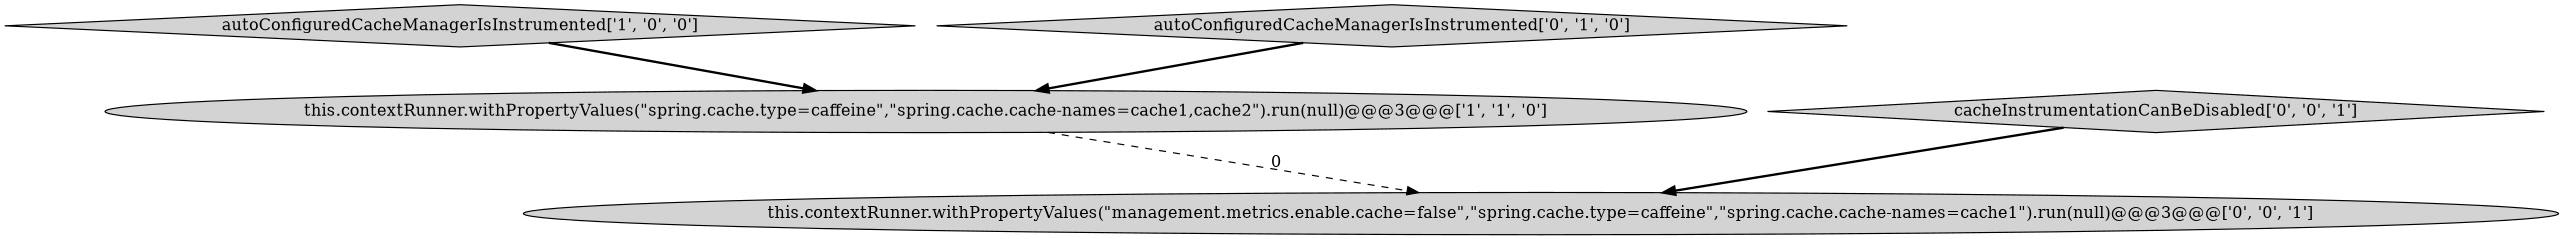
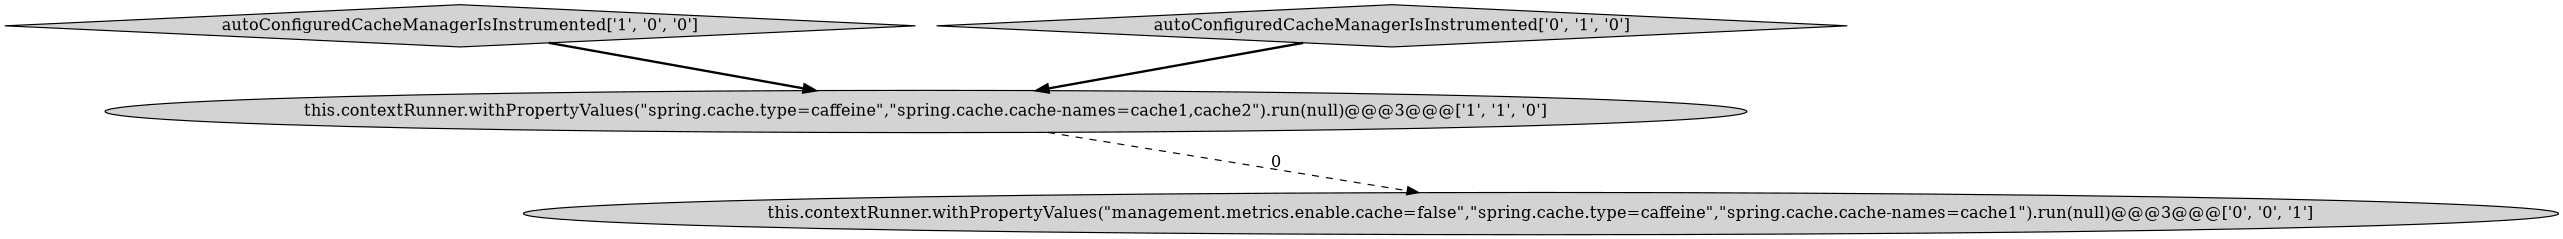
(2156, 111) -> none
